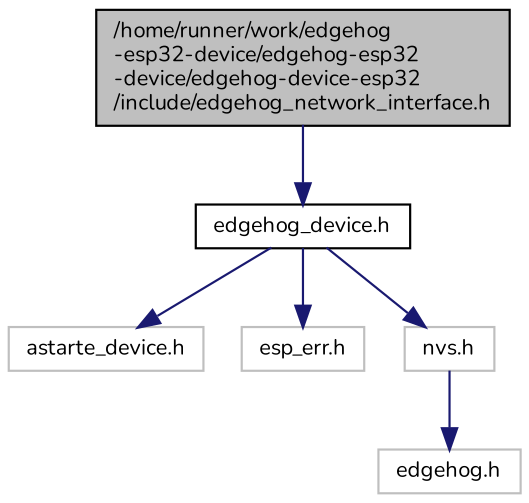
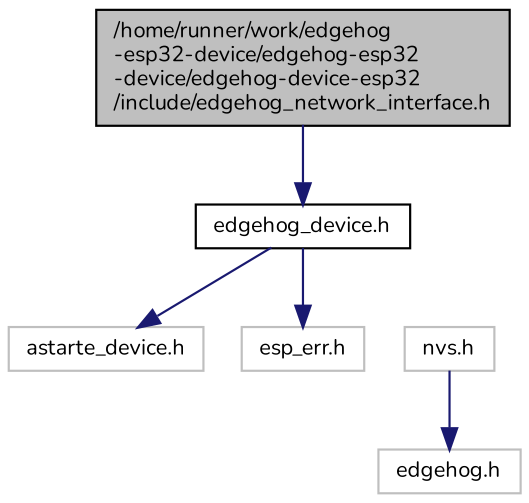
(367, 280) -> none
